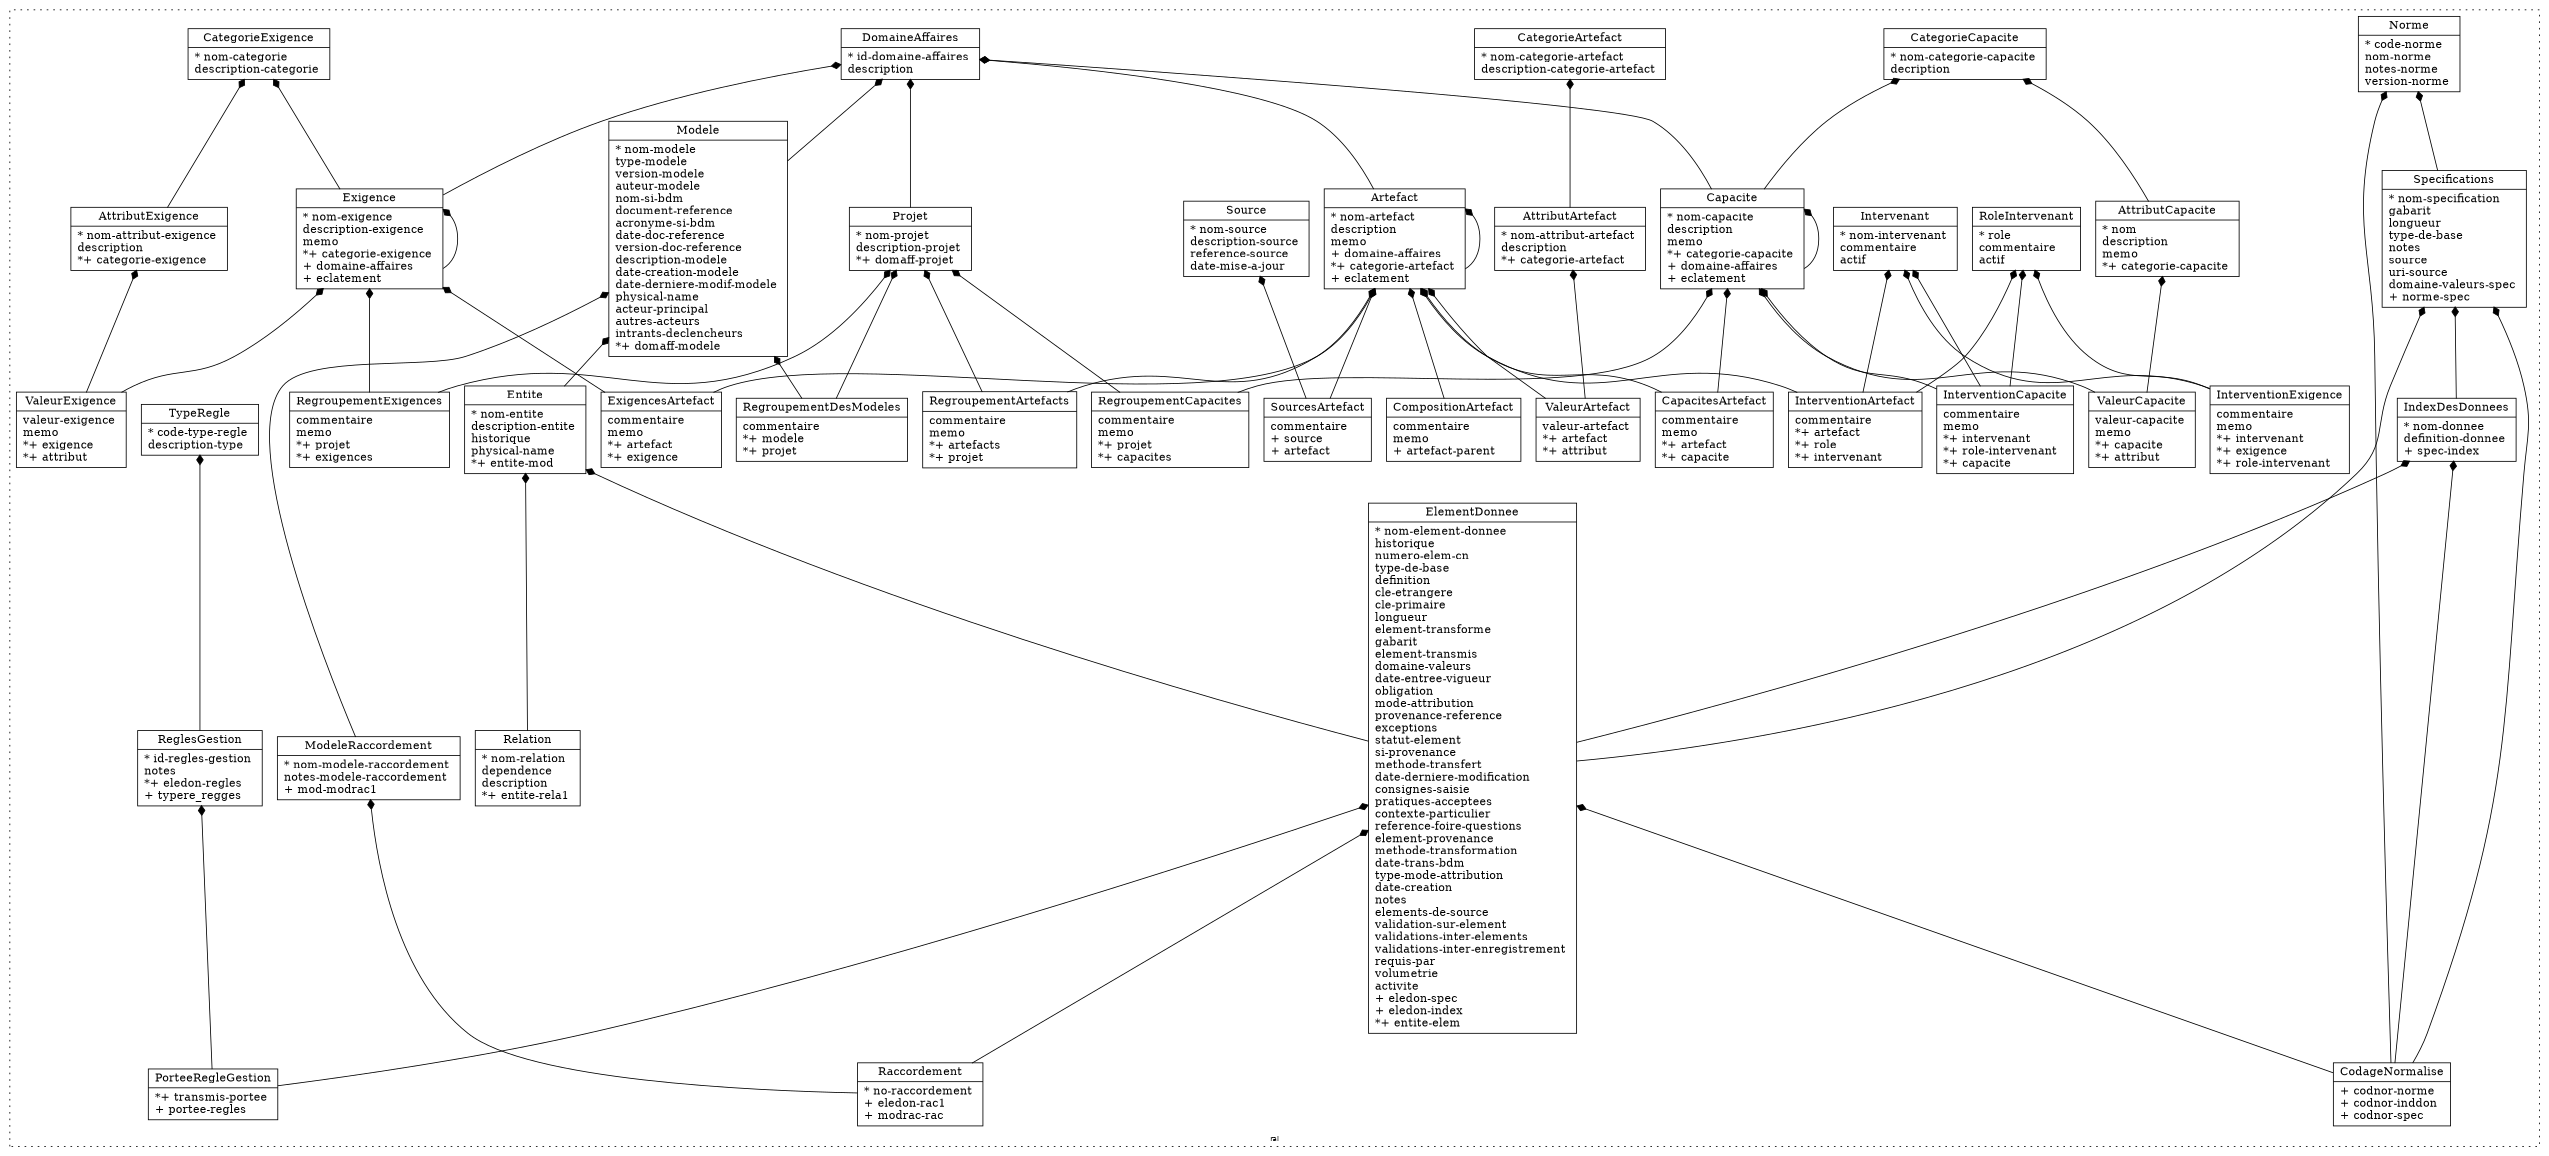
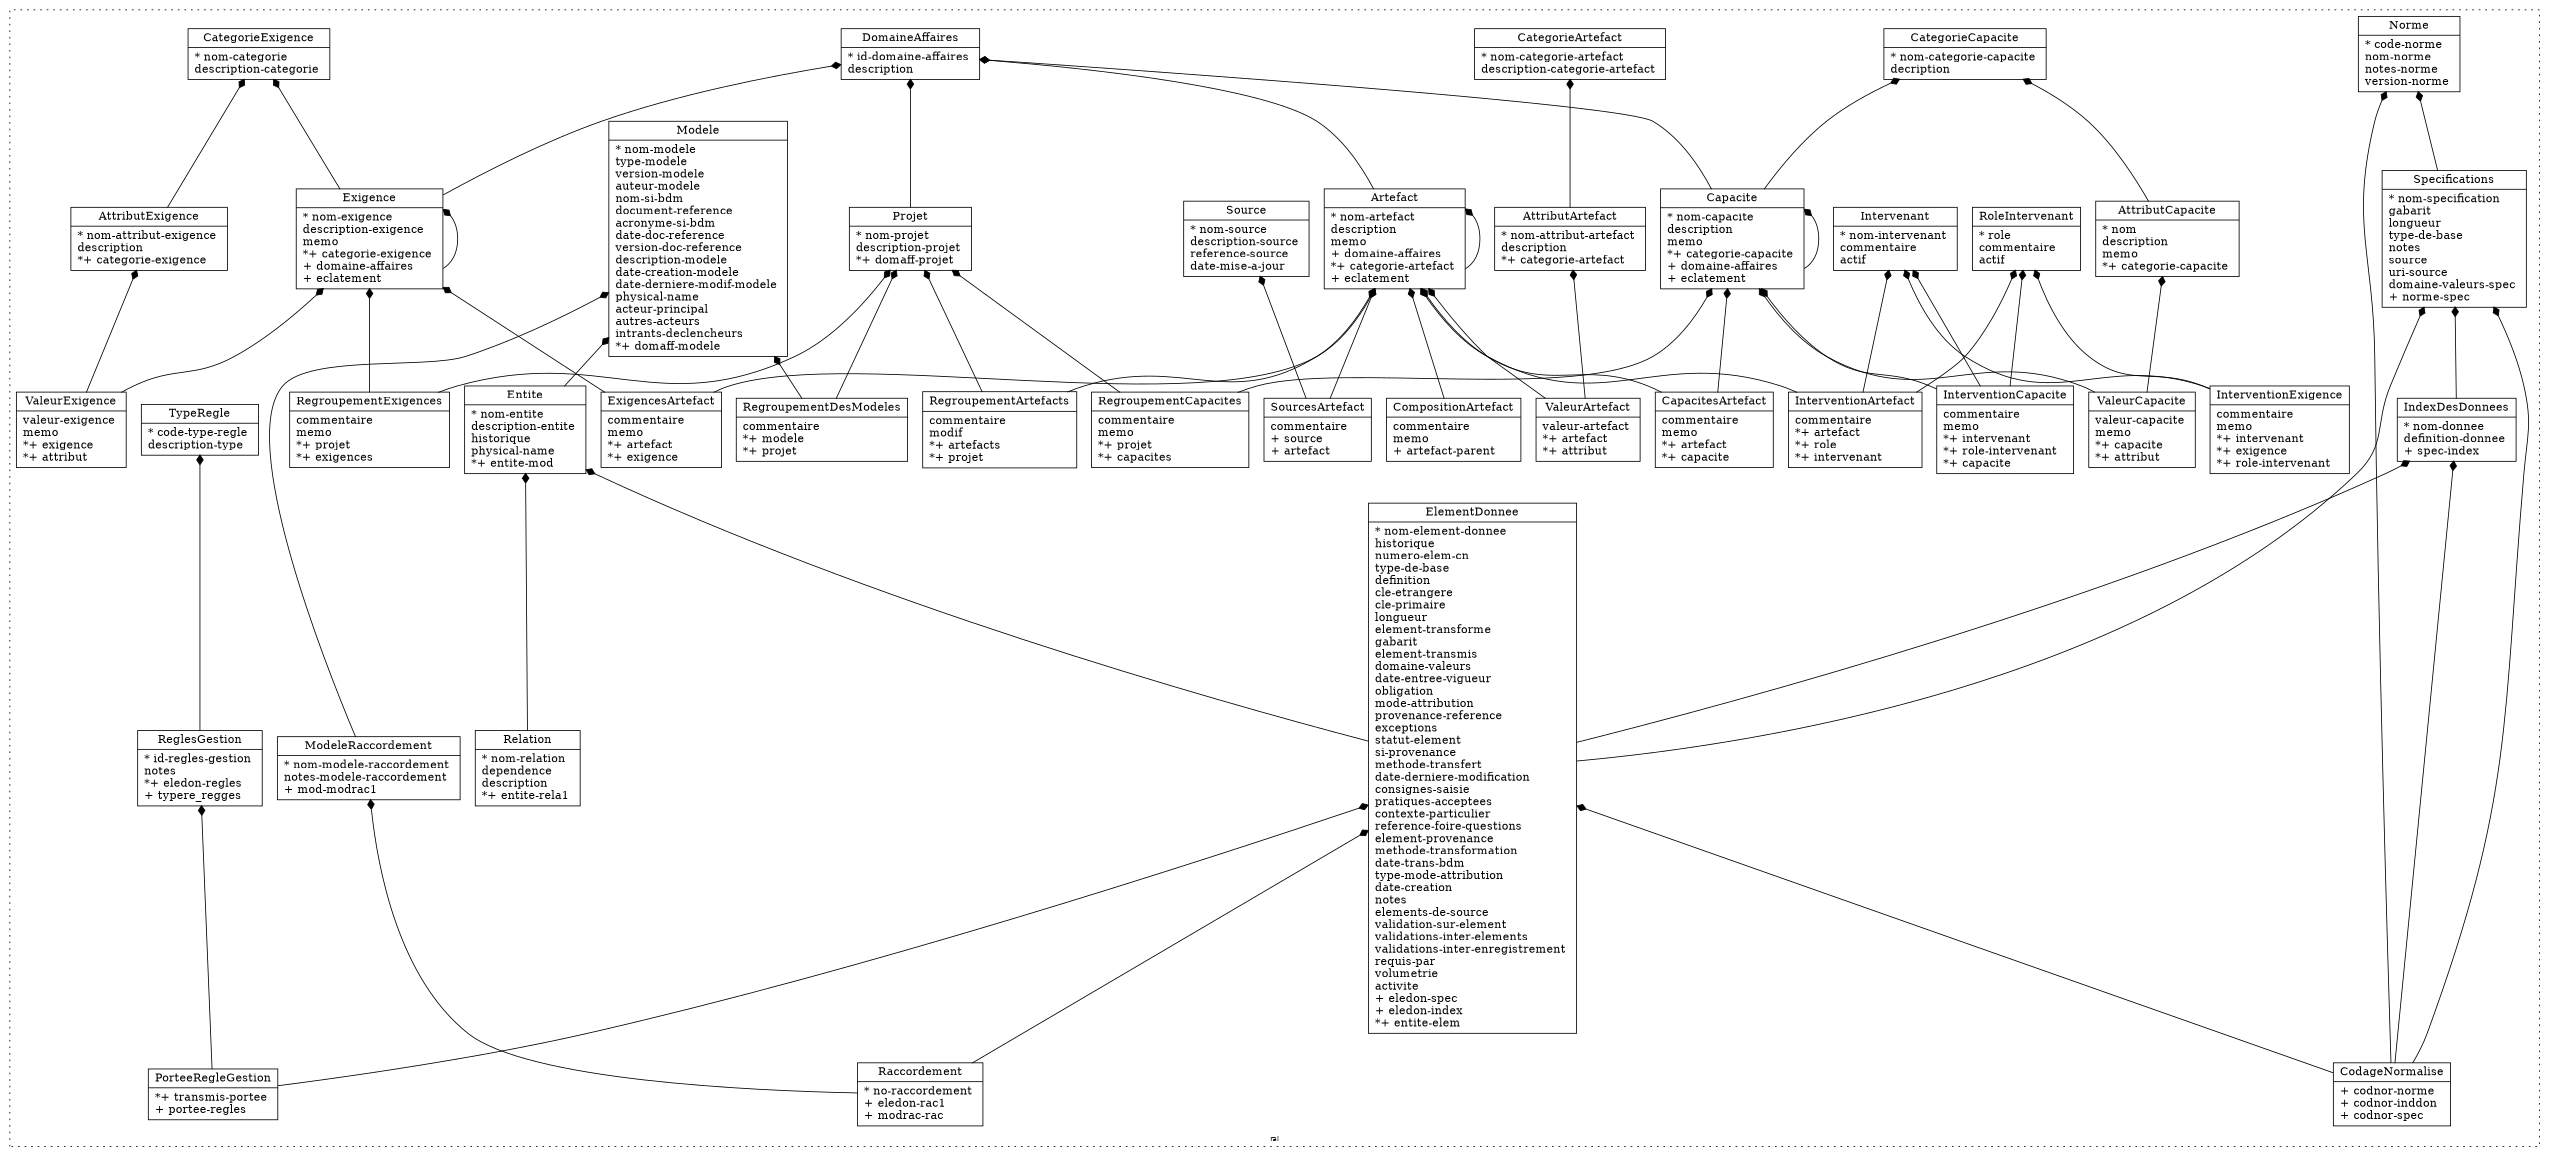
(831, 123) -> none
(949, 433) -> (948, 433)
